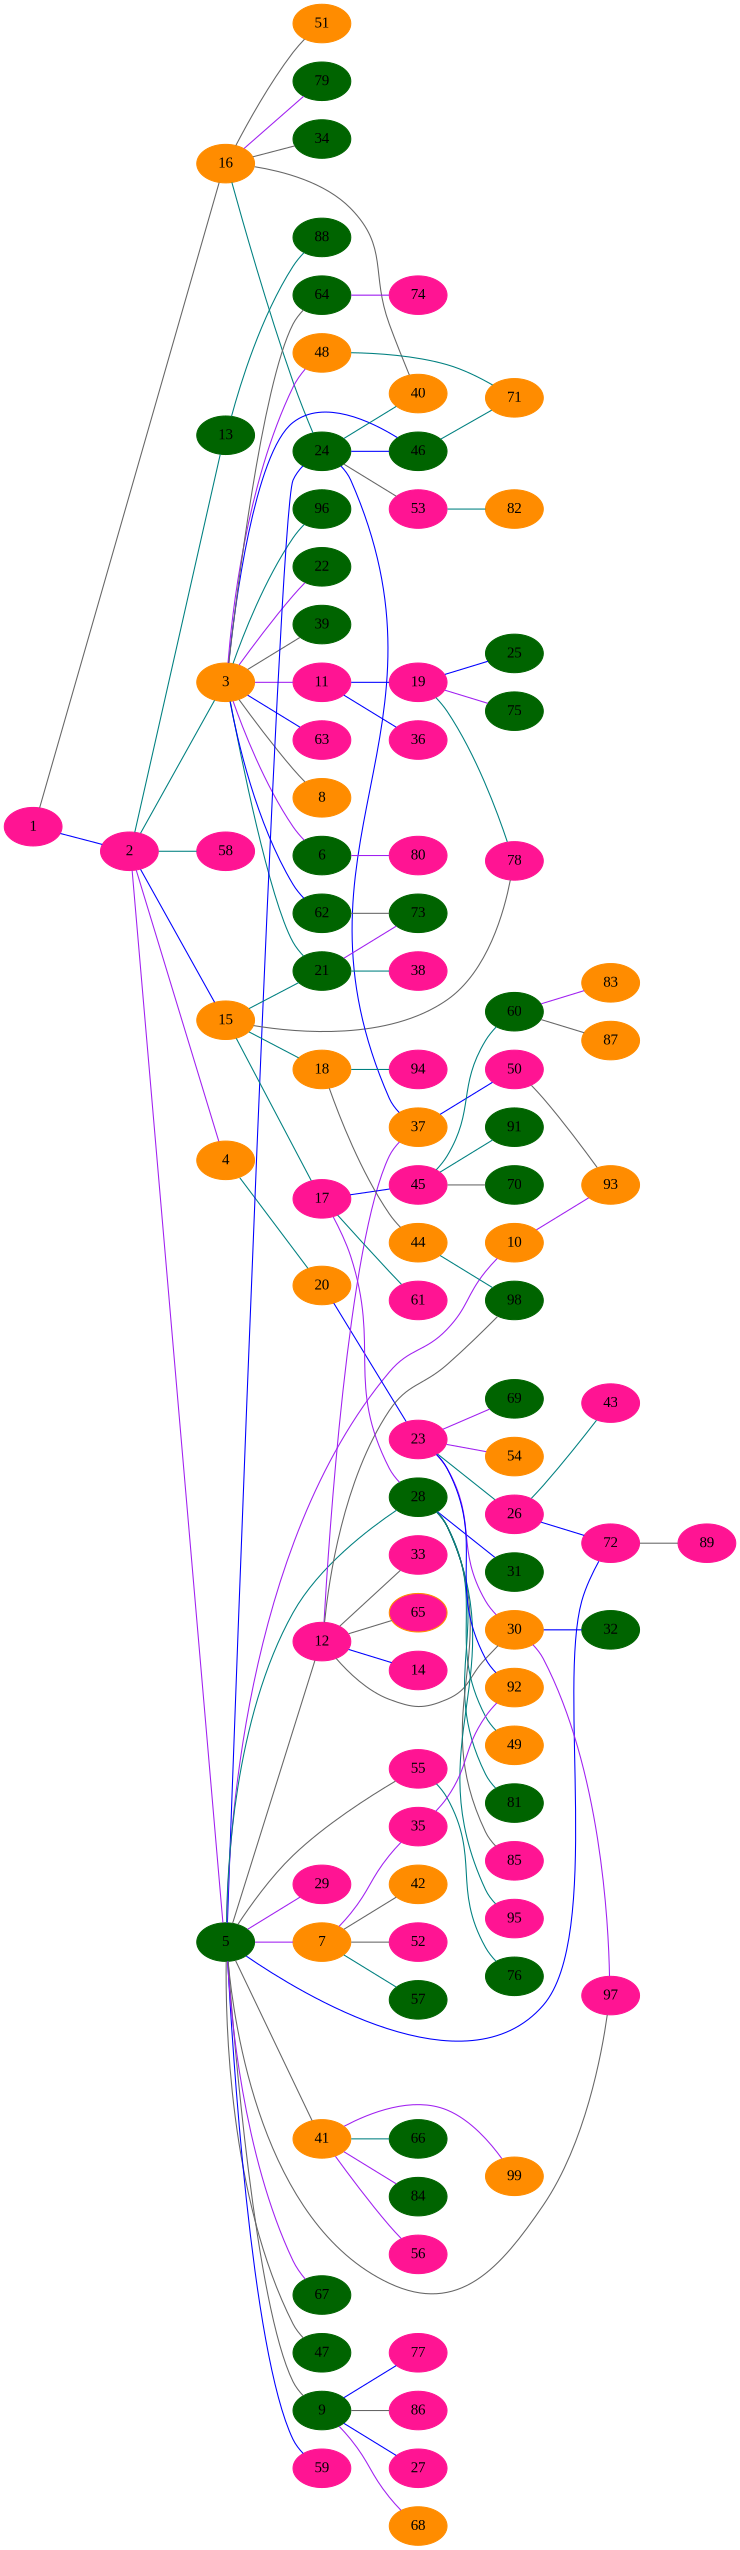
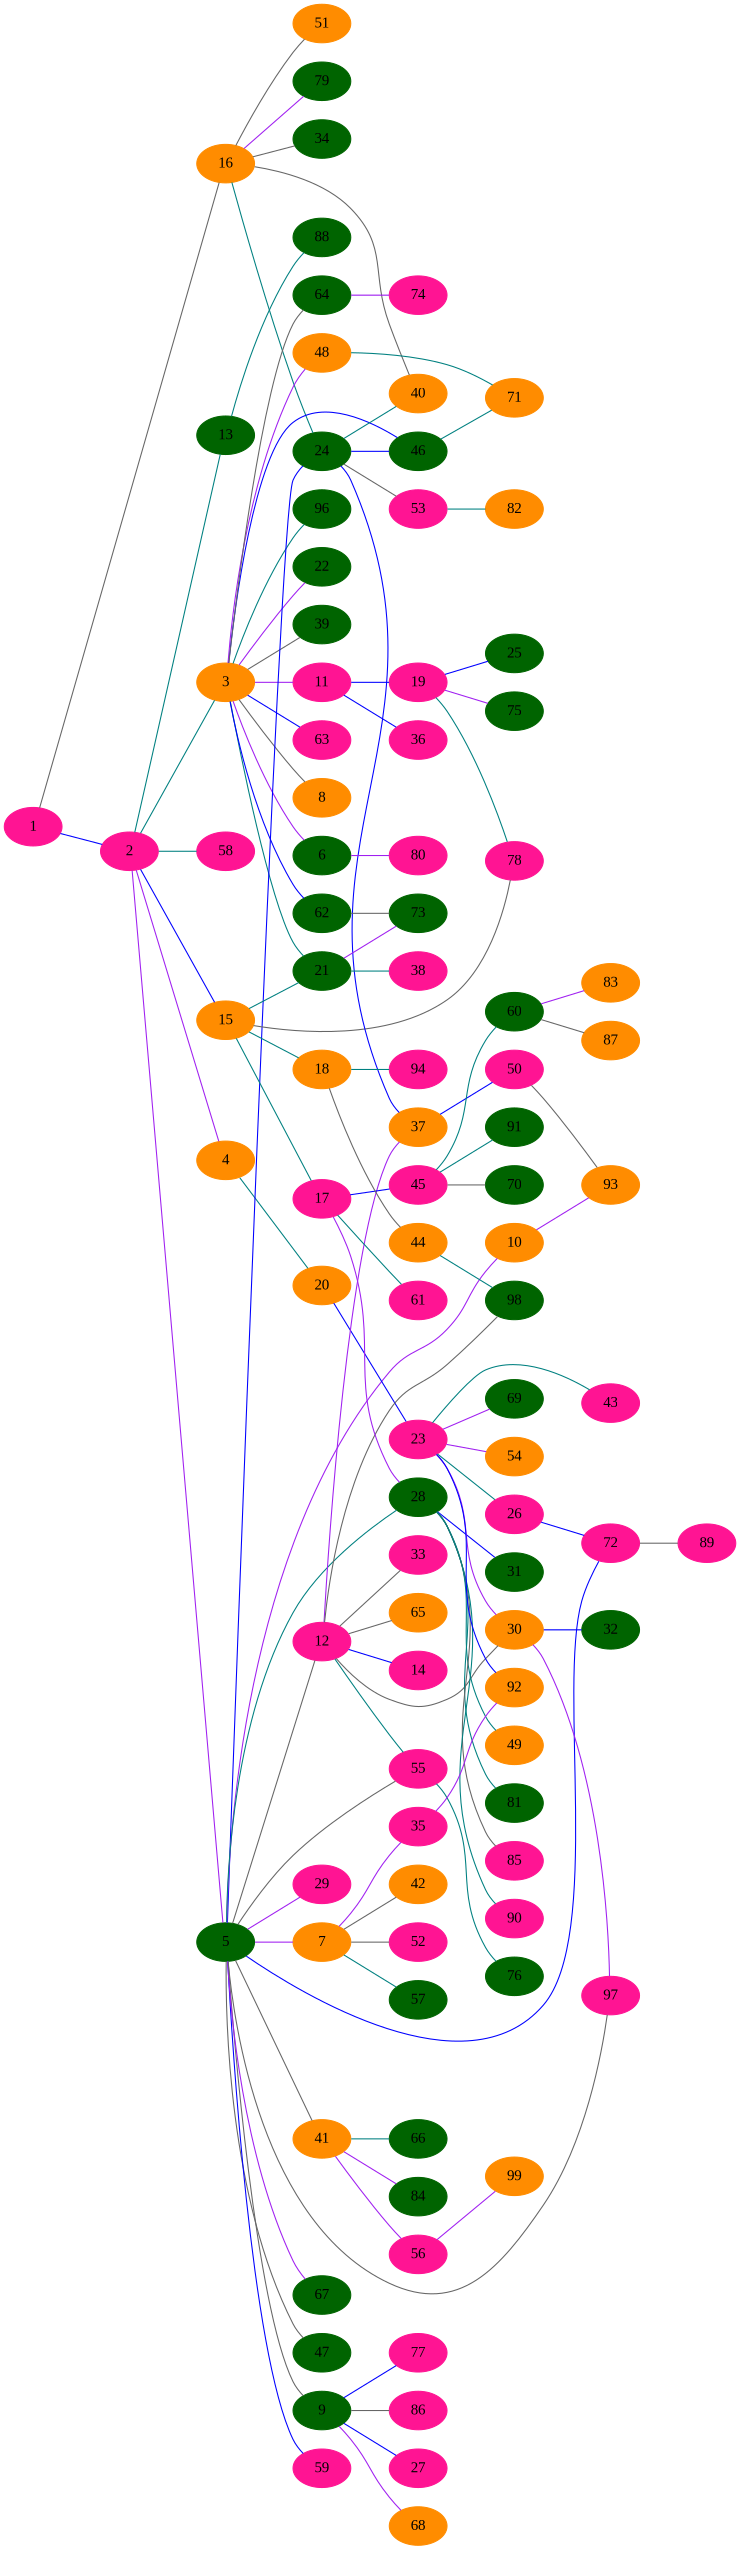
(565, 1460) -> (502, 1366)
(418, 1613) -> (418, 1613)
none -> (368, 1706)
(514, 1919) -> (514, 1919)
(431, 2106) -> (466, 2215)
